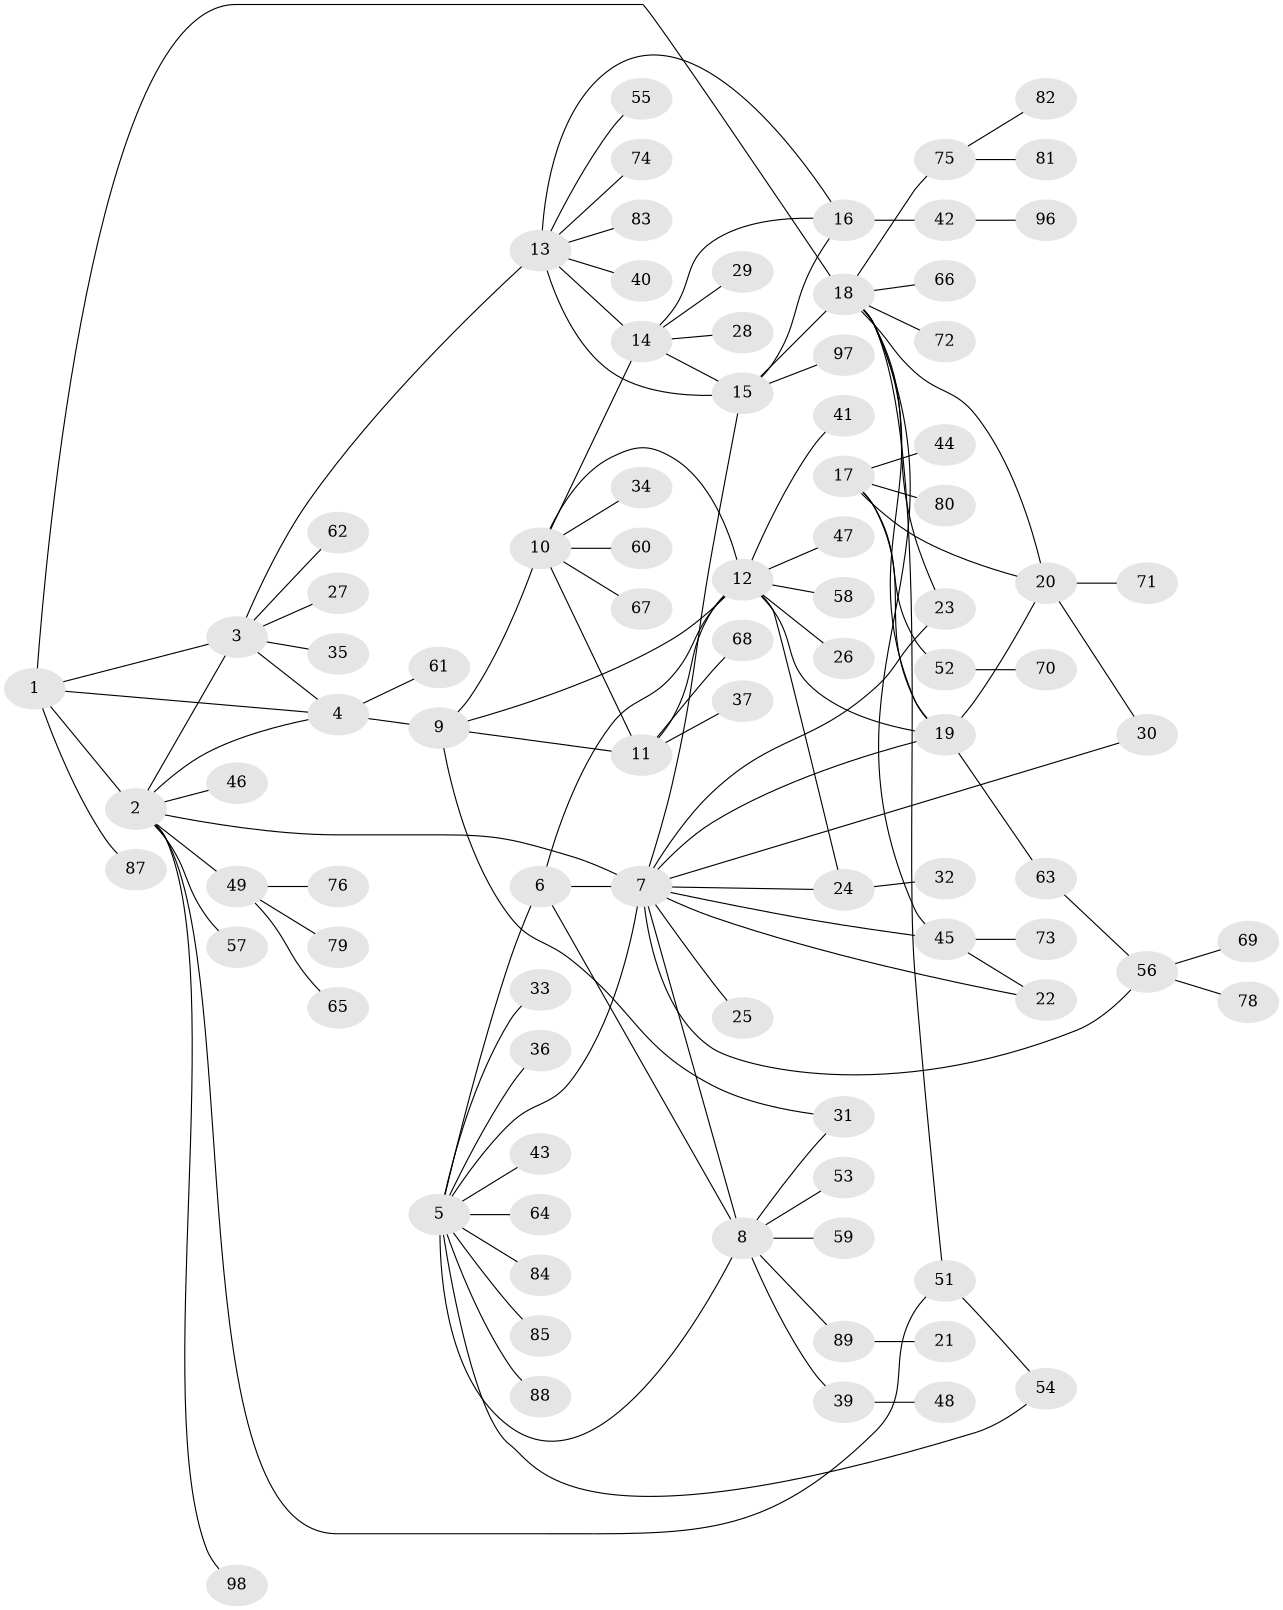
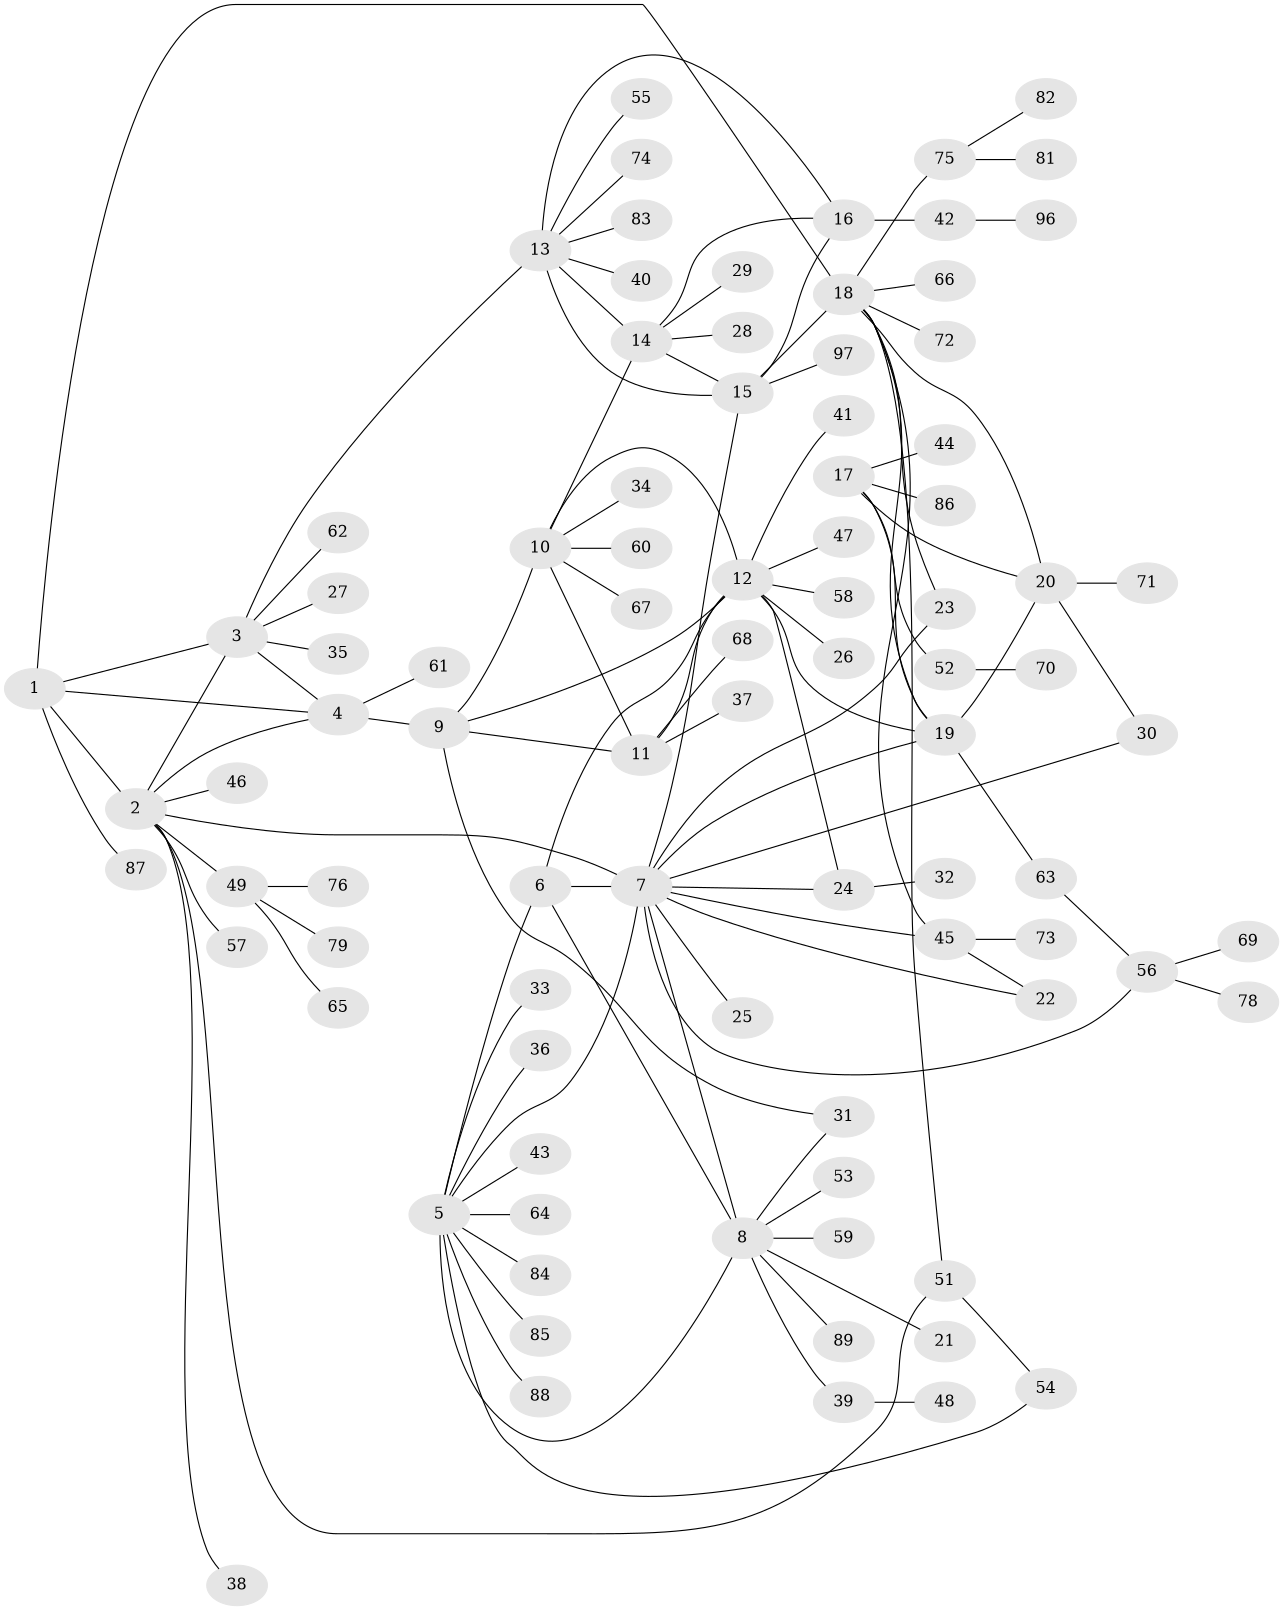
(945, 506) -> (945, 506)
(895, 1342) -> (844, 1290)
(237, 1585) -> (237, 1585)
